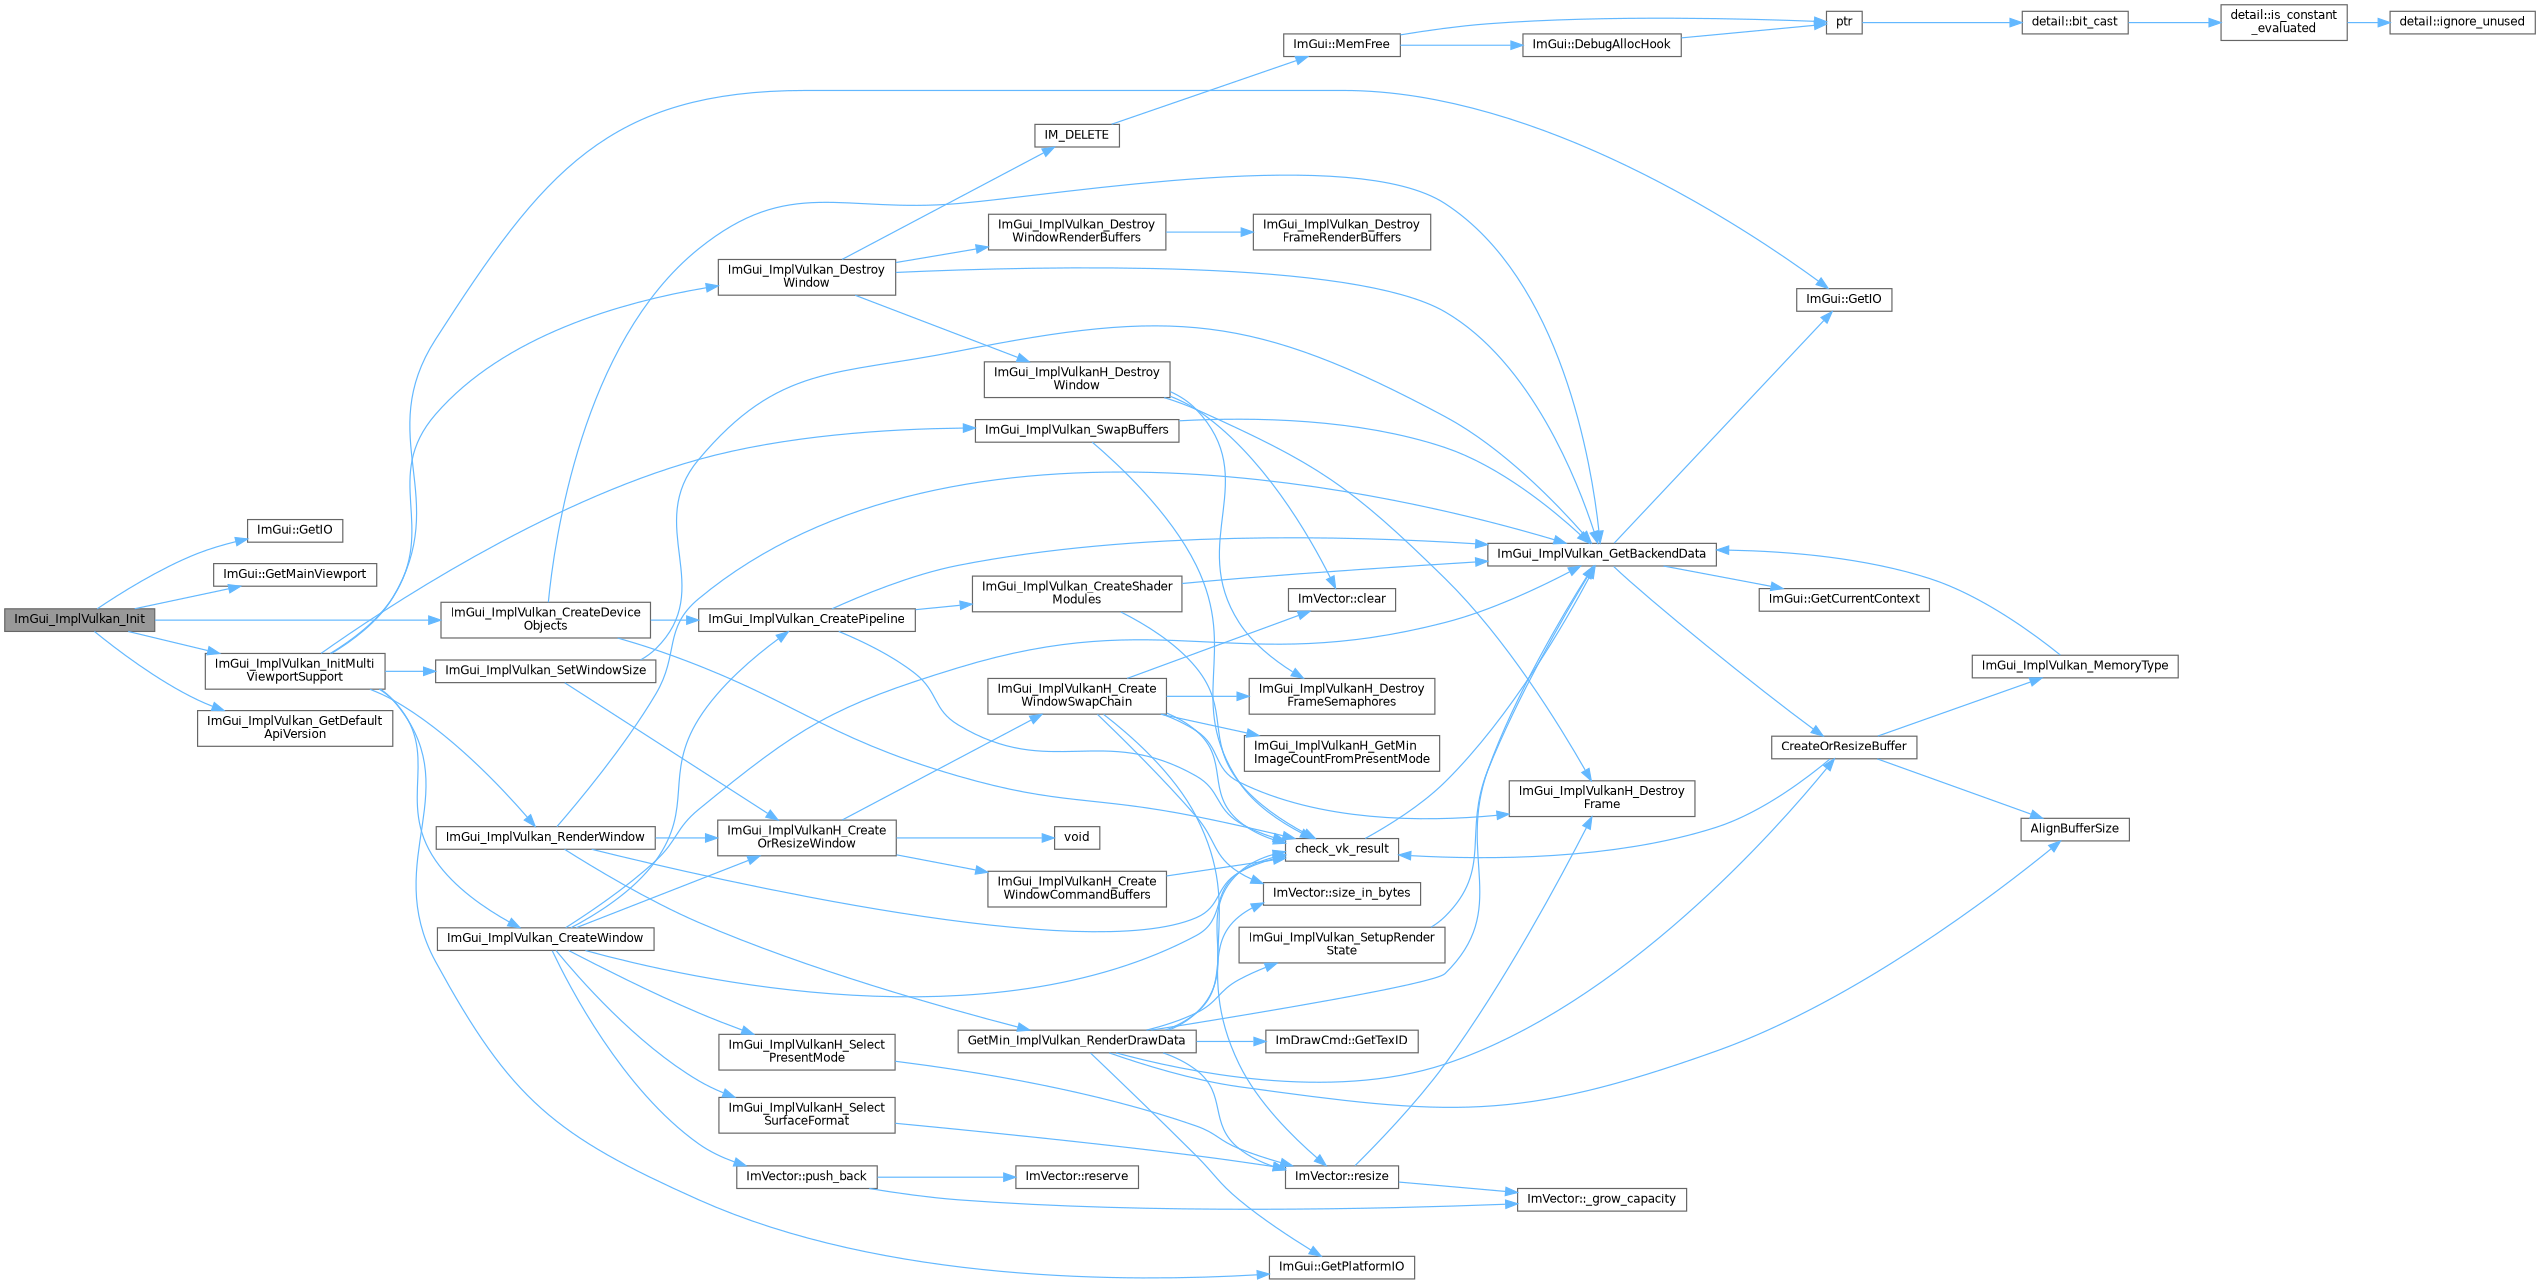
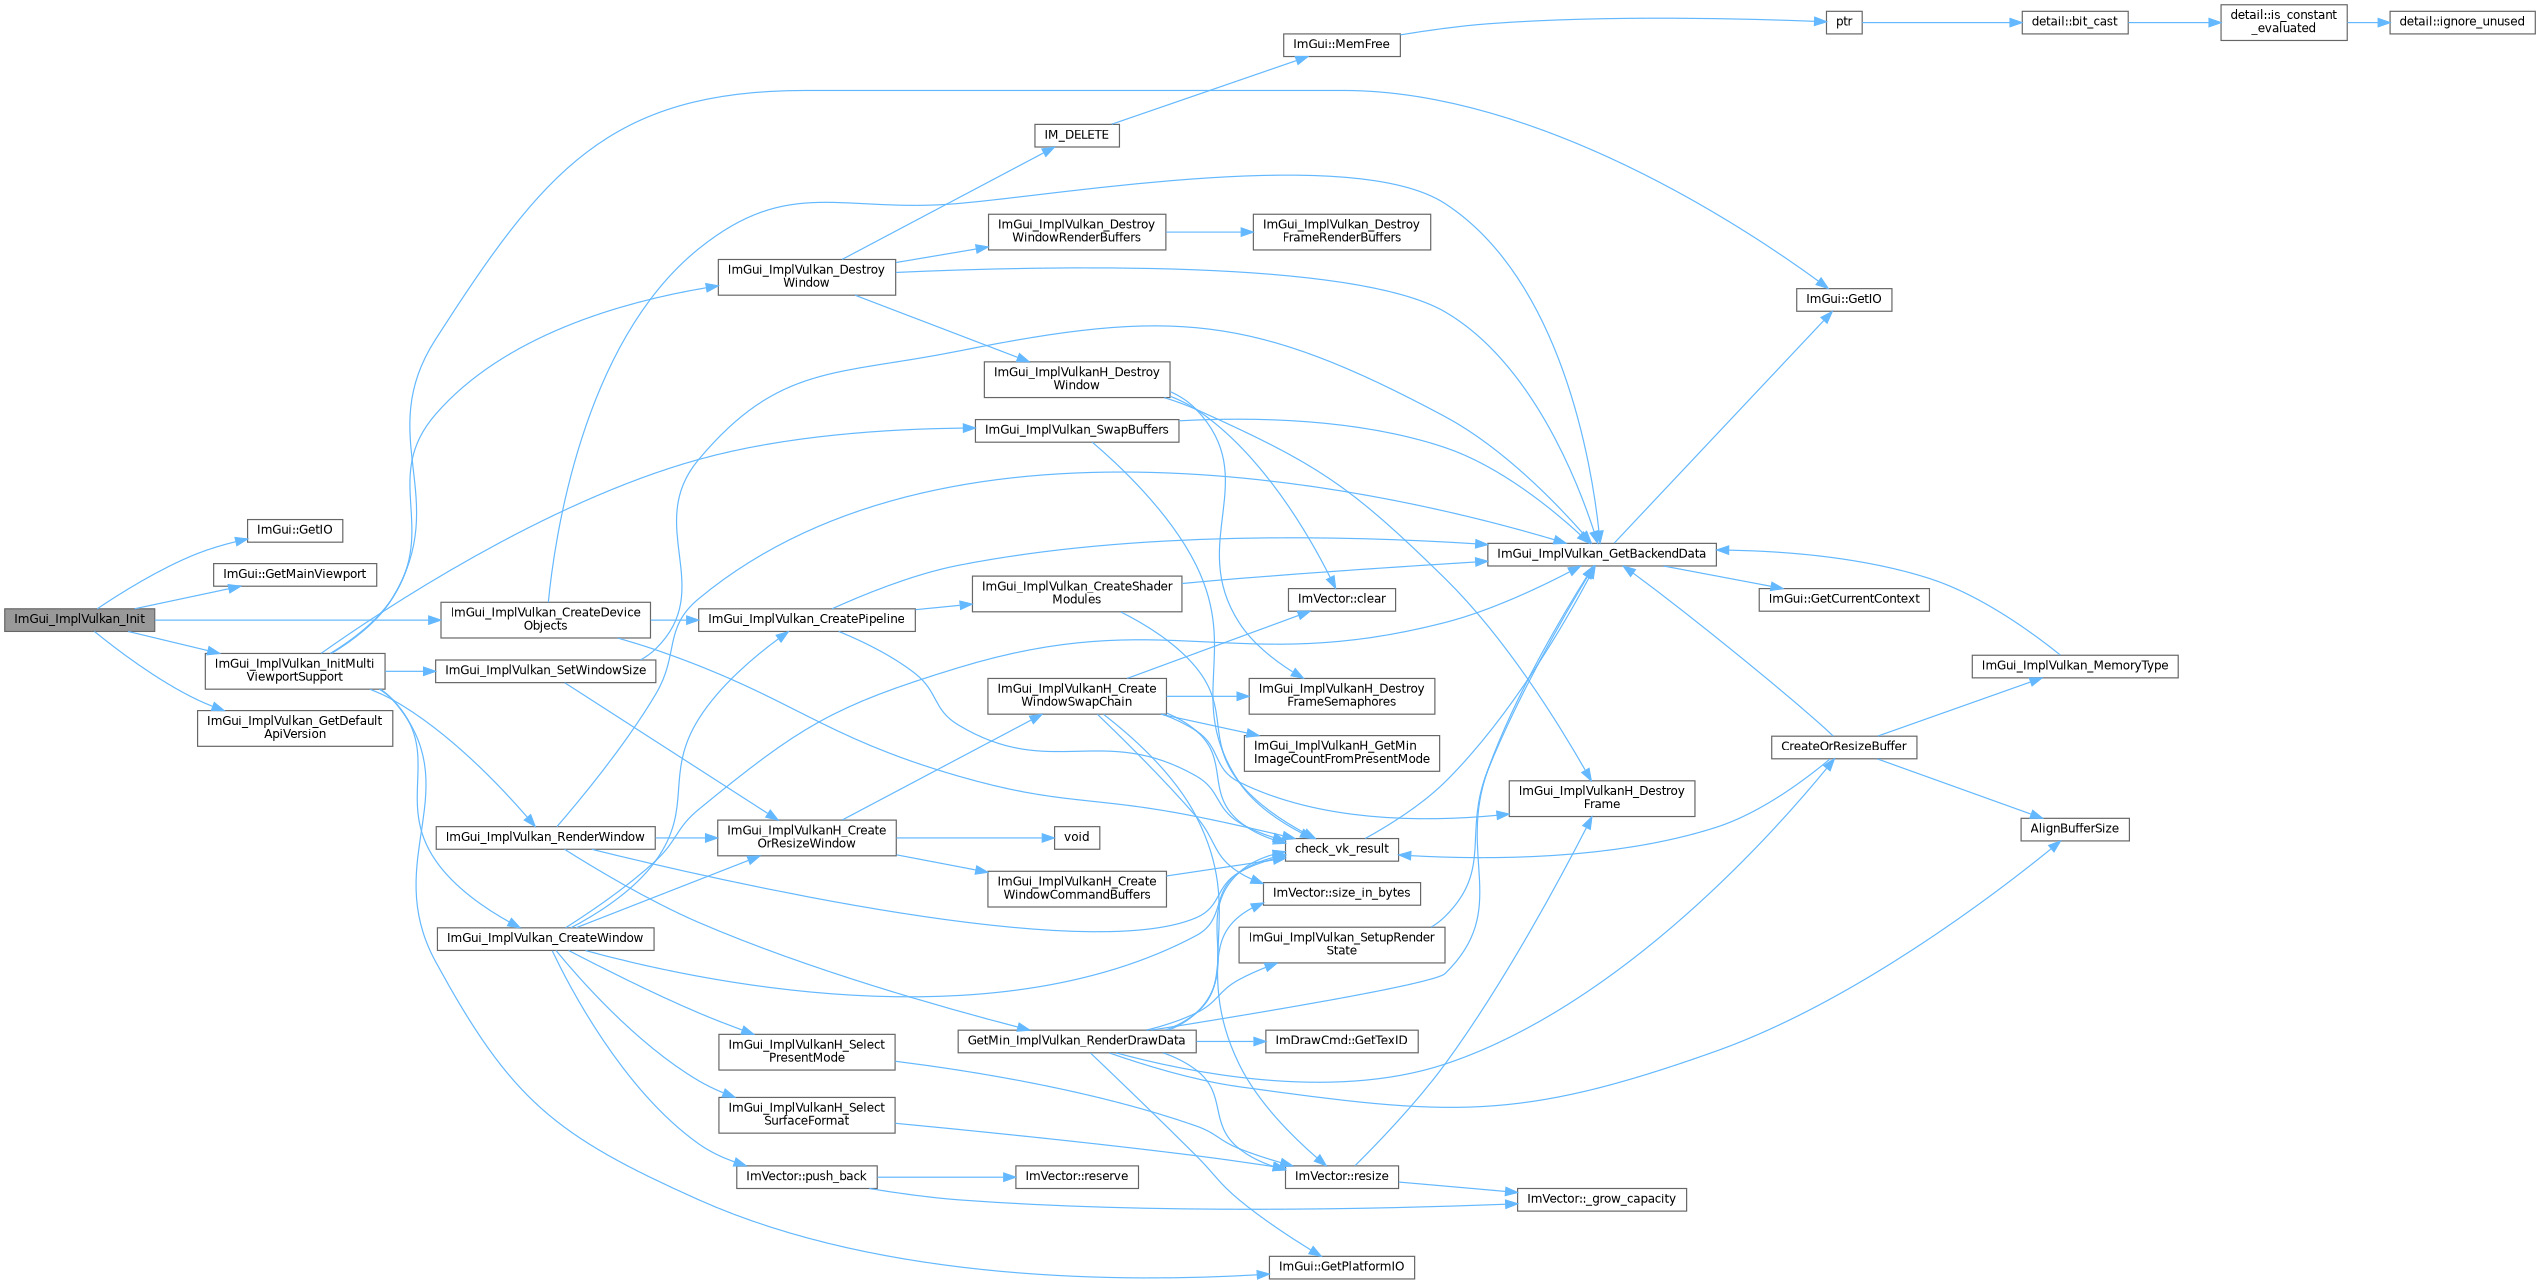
(1602, 45) -> none
(1712, 650) -> (1735, 652)
